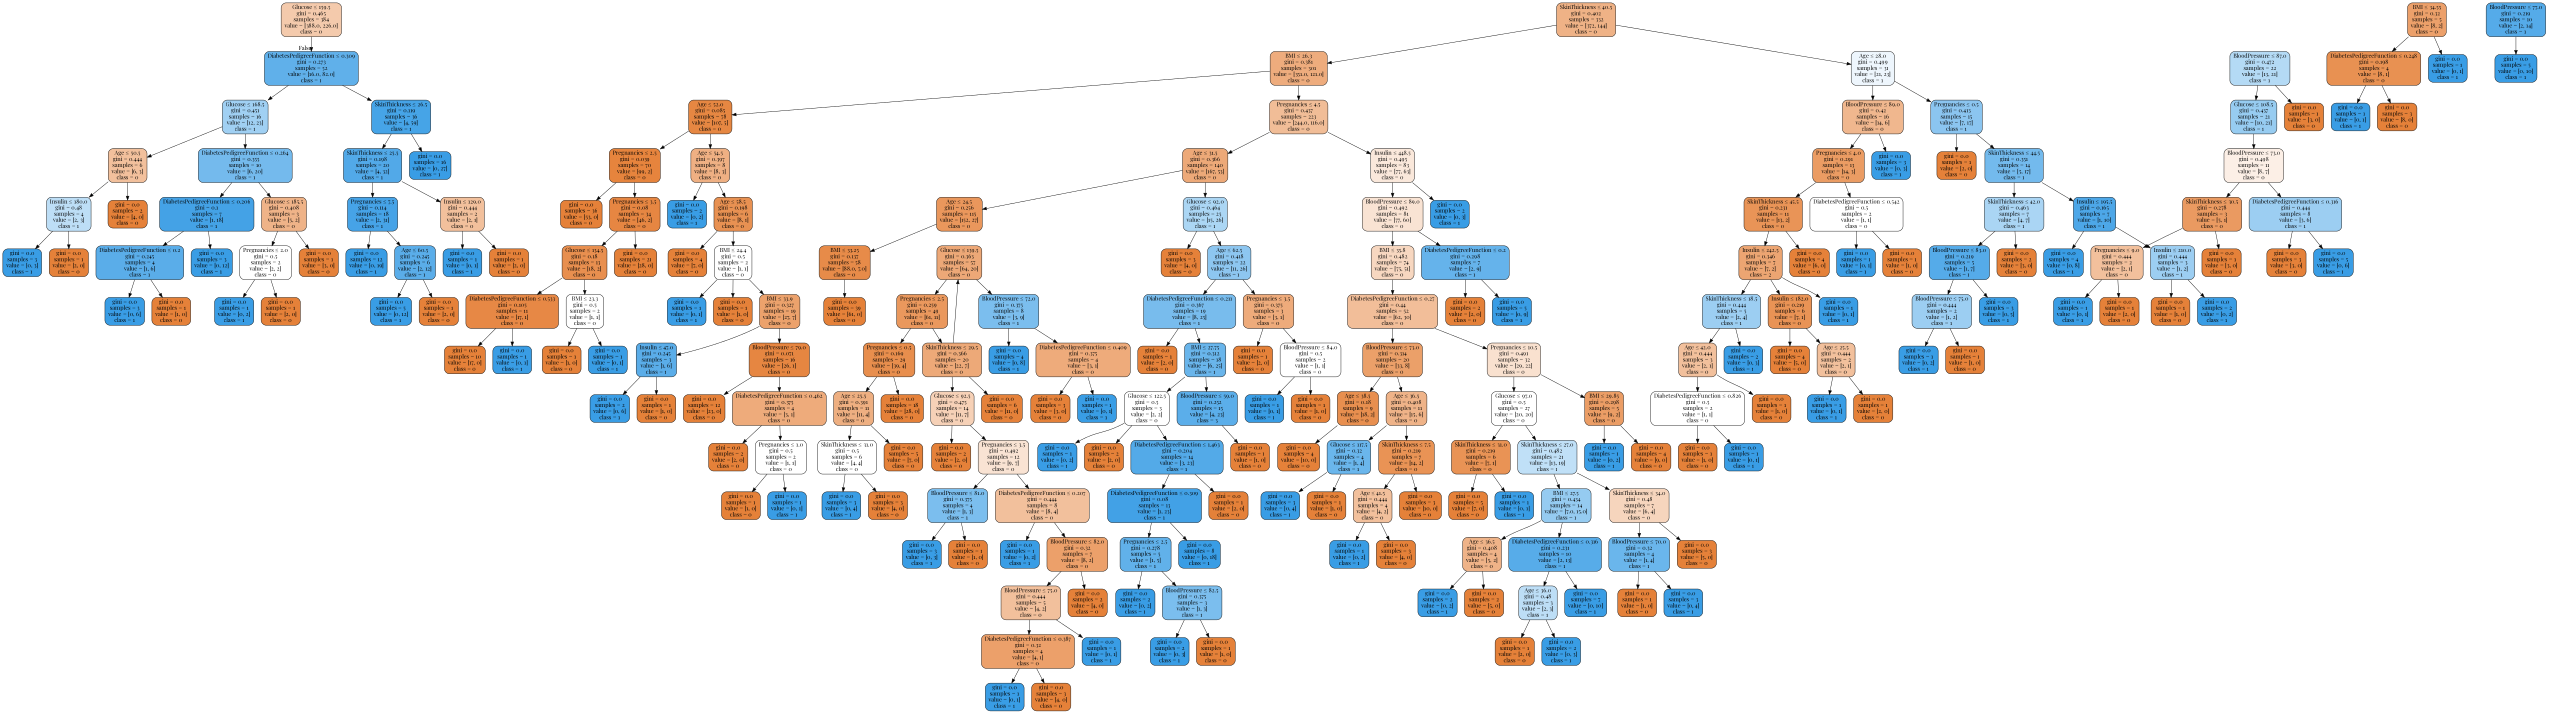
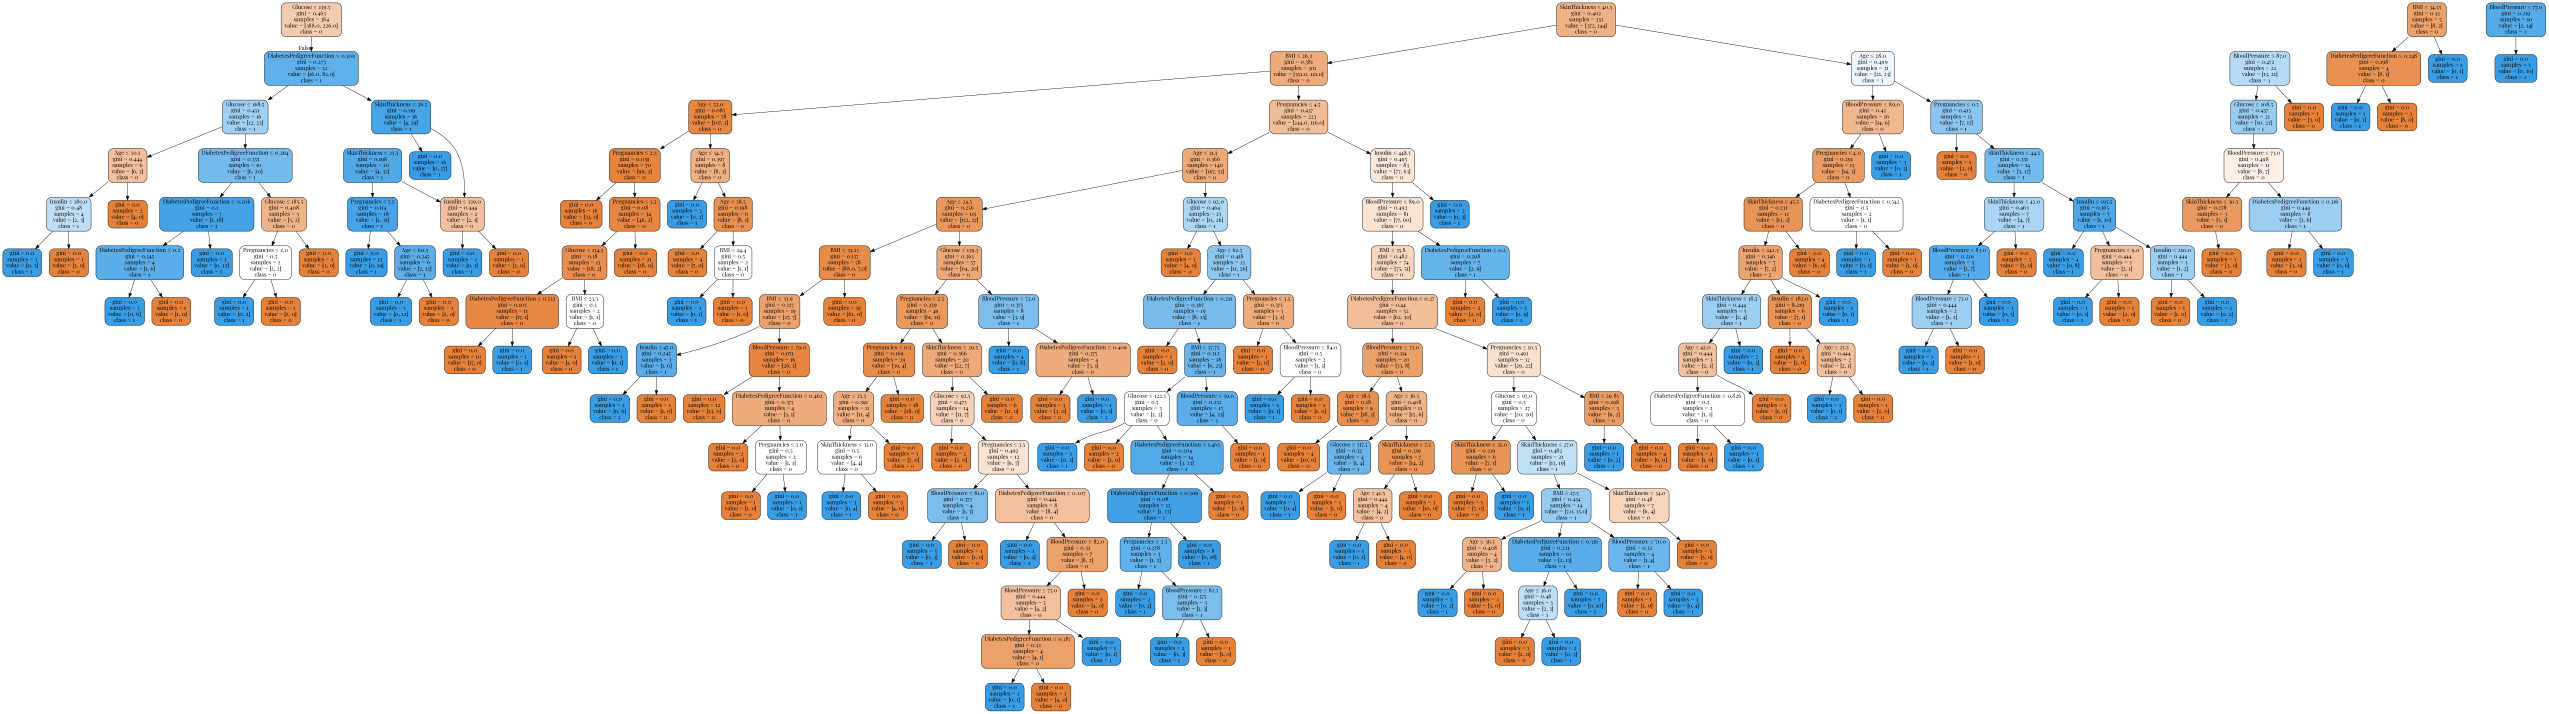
(388, 140) -> (458, 155)
(2165, 237) -> (2105, 237)
(755, 286) -> (813, 287)
(1790, 305) -> (1790, 305)
(956, 313) -> (959, 236)
(1639, 528) -> (1601, 529)
